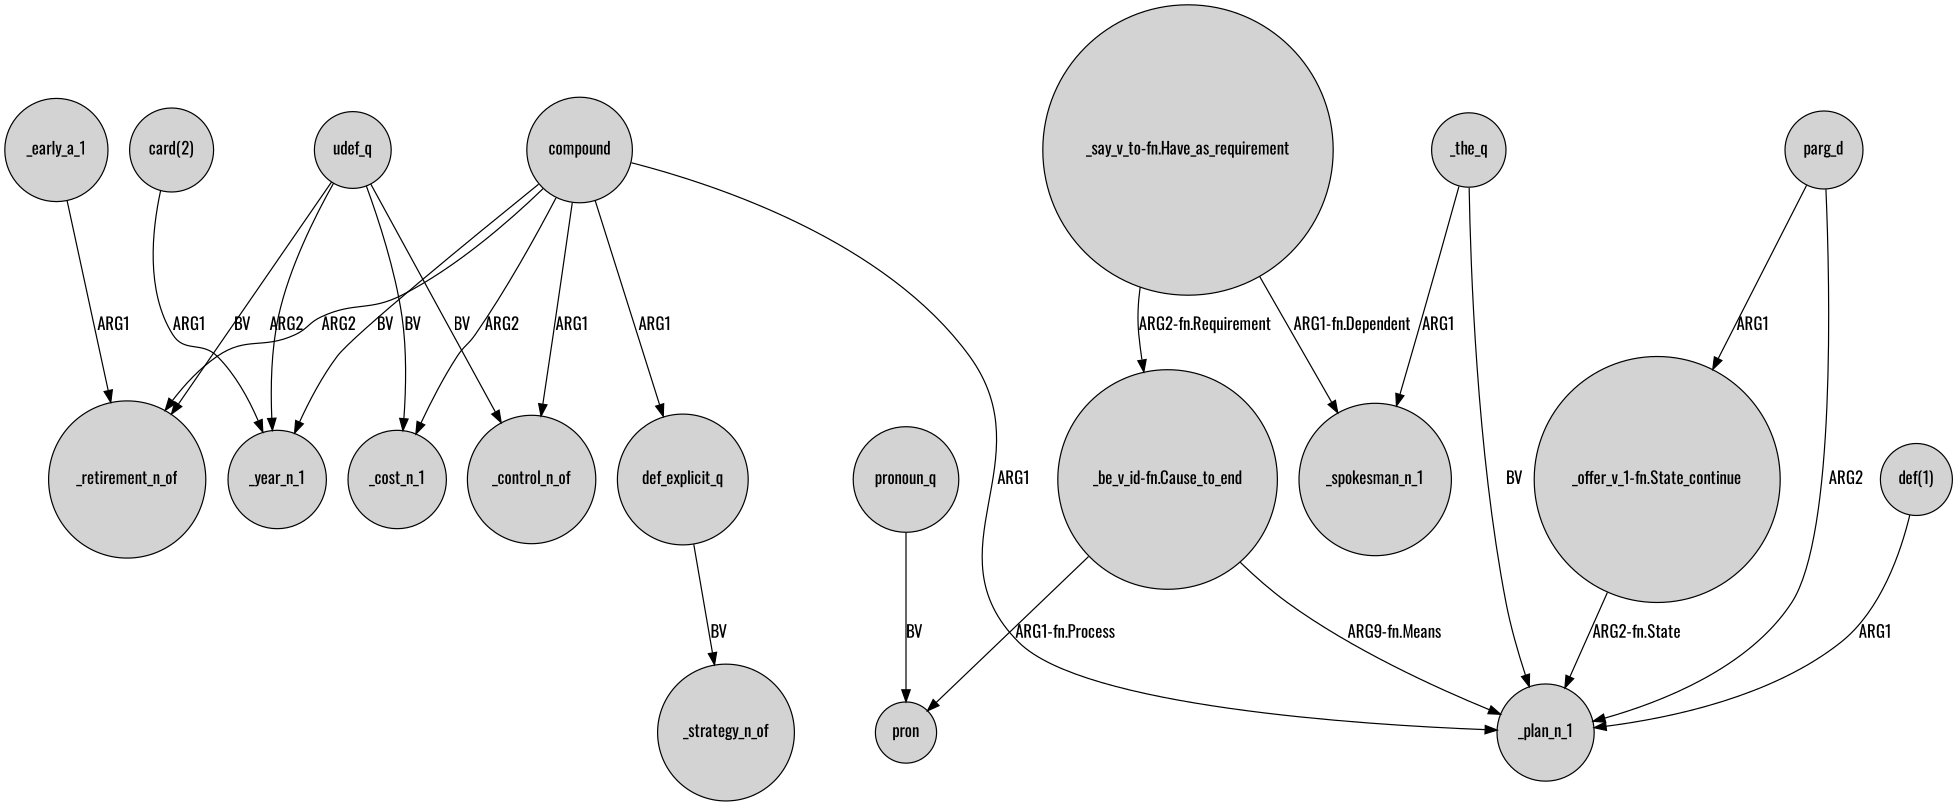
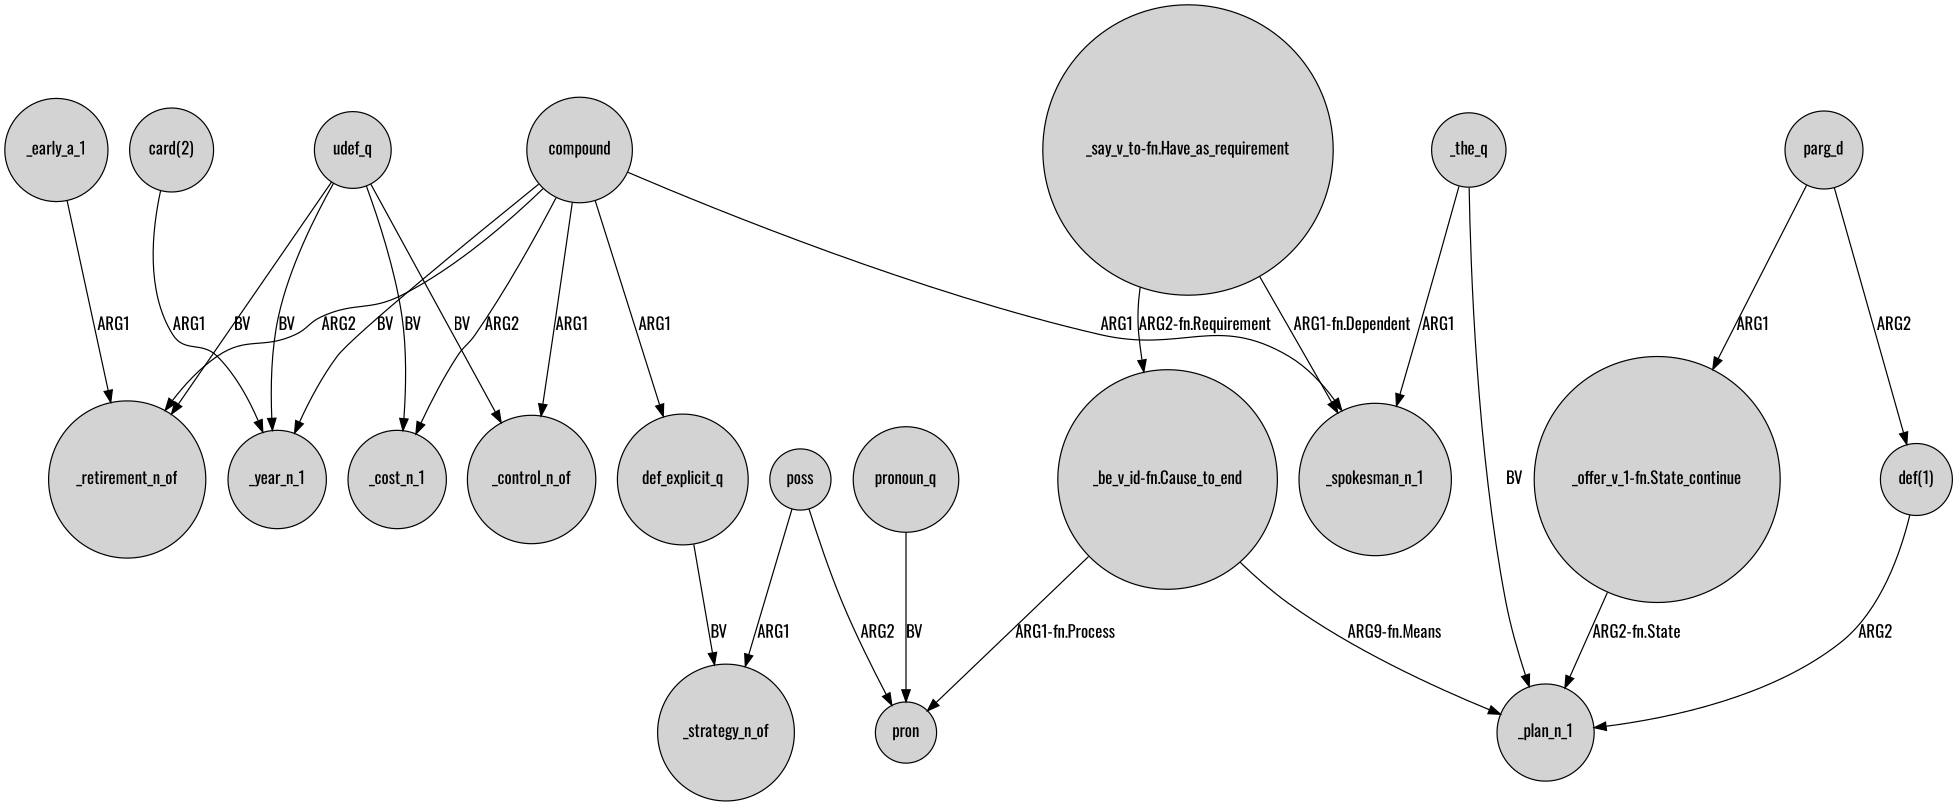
(287, 326) -> (287, 326)
none -> (800, 479)
(1818, 510) -> (1869, 310)
(983, 542) -> (983, 303)
(1876, 633) -> (1876, 633)
